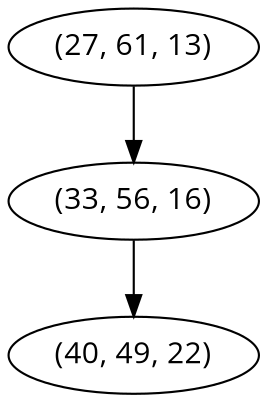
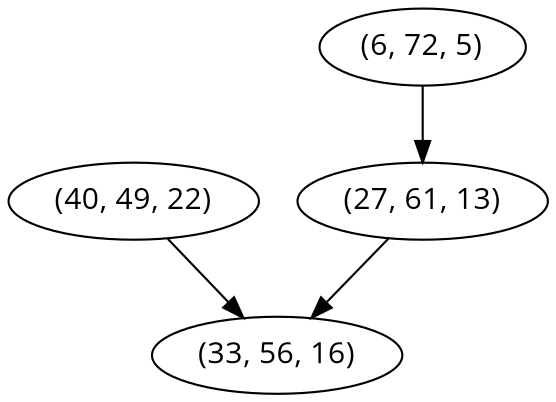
none -> (423, 47)
(134, 268) -> (198, 270)
